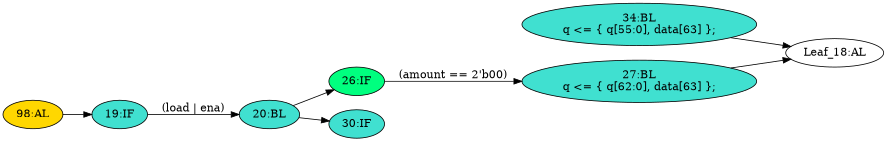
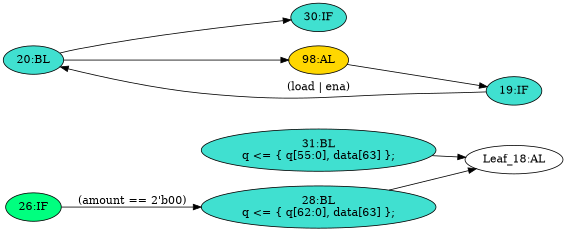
(639, 24) -> (319, 150)
(639, 81) -> (319, 207)
(310, 99) -> (172, 60)
